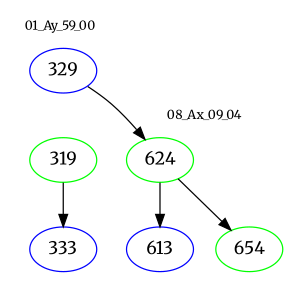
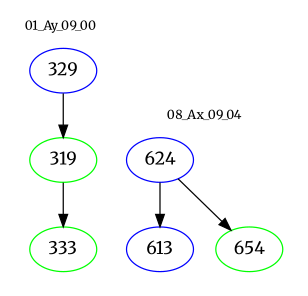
(61, 27) -> (61, 27)
(124, 116) -> (63, 109)
(160, 160) -> (160, 160)
(63, 249) -> (63, 249)
